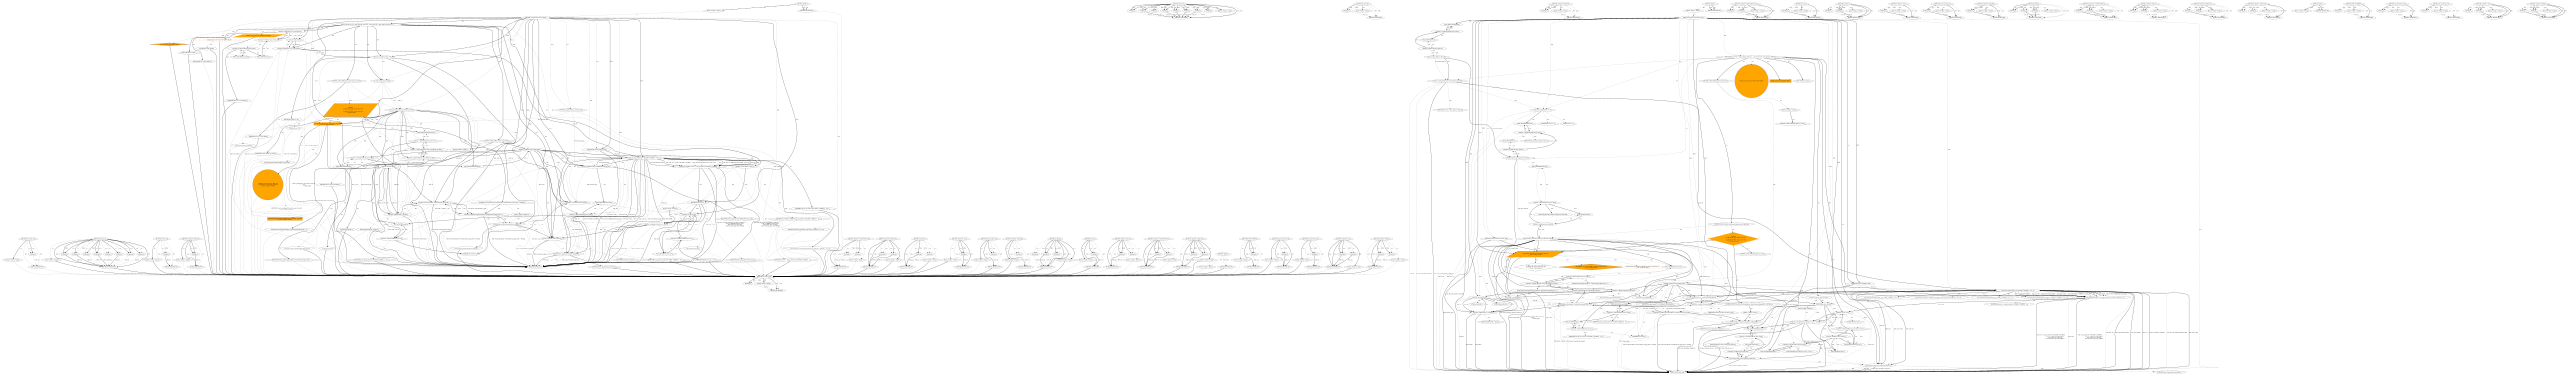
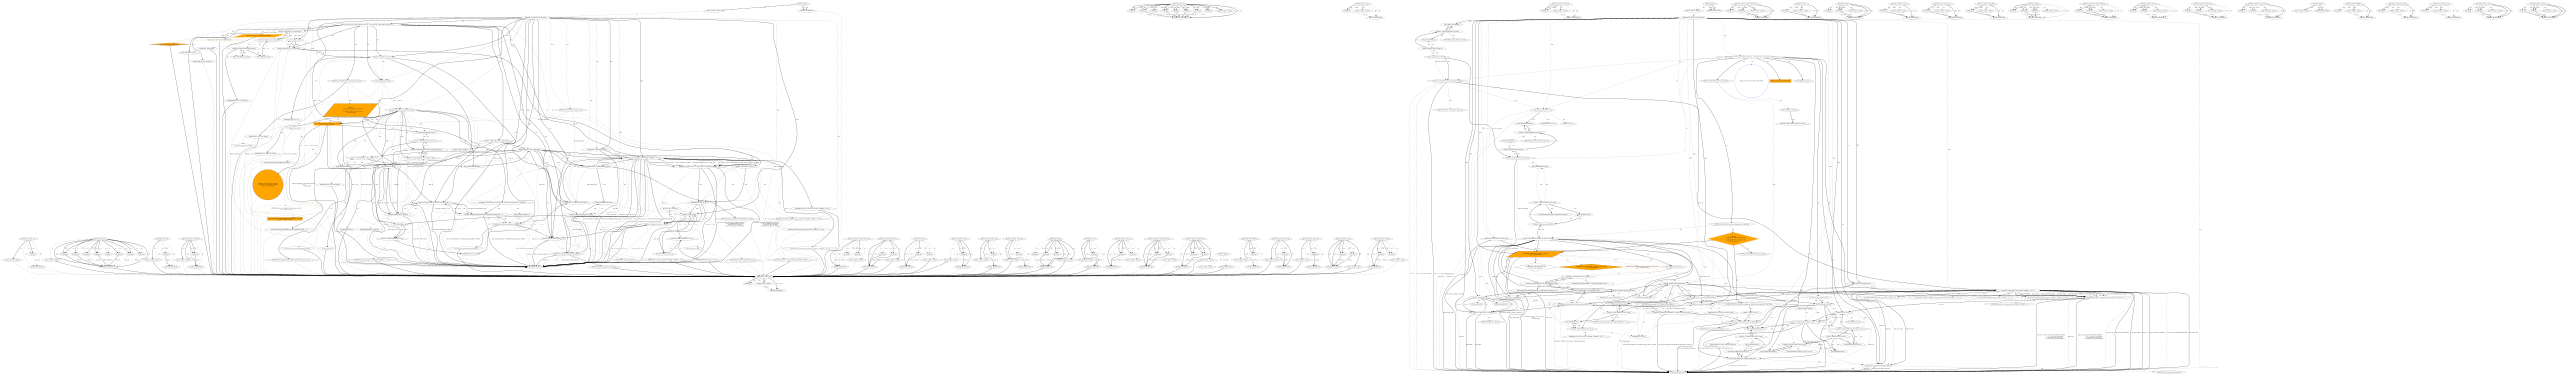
none -> (1455, 40)
(210, 43) -> (251, 43)
(1752, 81) -> (1752, 81)
